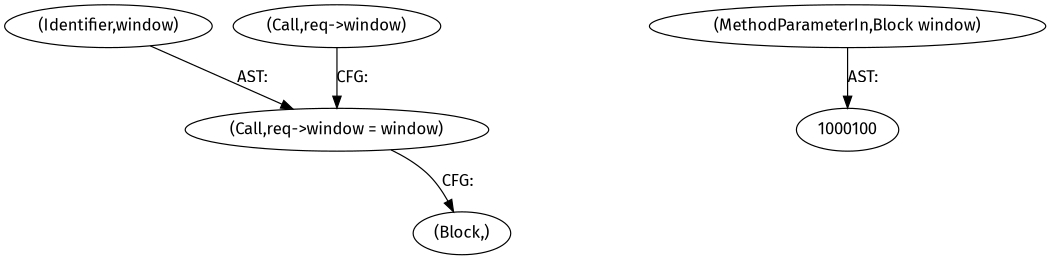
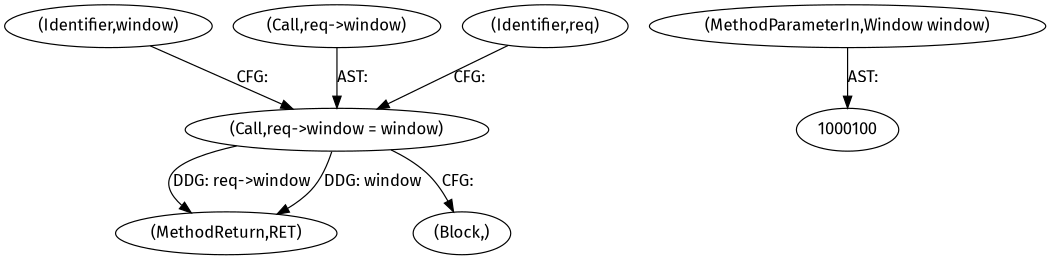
none -> (545, 26)
(848, 26) -> (848, 26)
(255, 78) -> (255, 78)
(355, 78) -> (355, 78)
none -> (226, 233)
